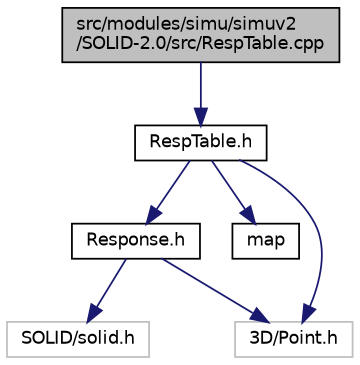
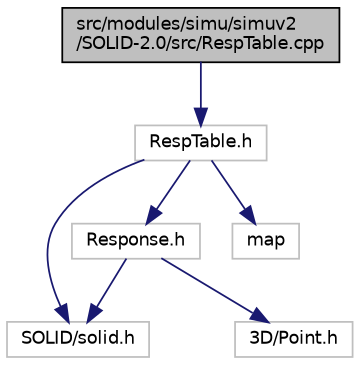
(201, 143) -> (201, 143)
(311, 217) -> (62, 213)
(136, 241) -> (136, 241)
(266, 241) -> (266, 241)
